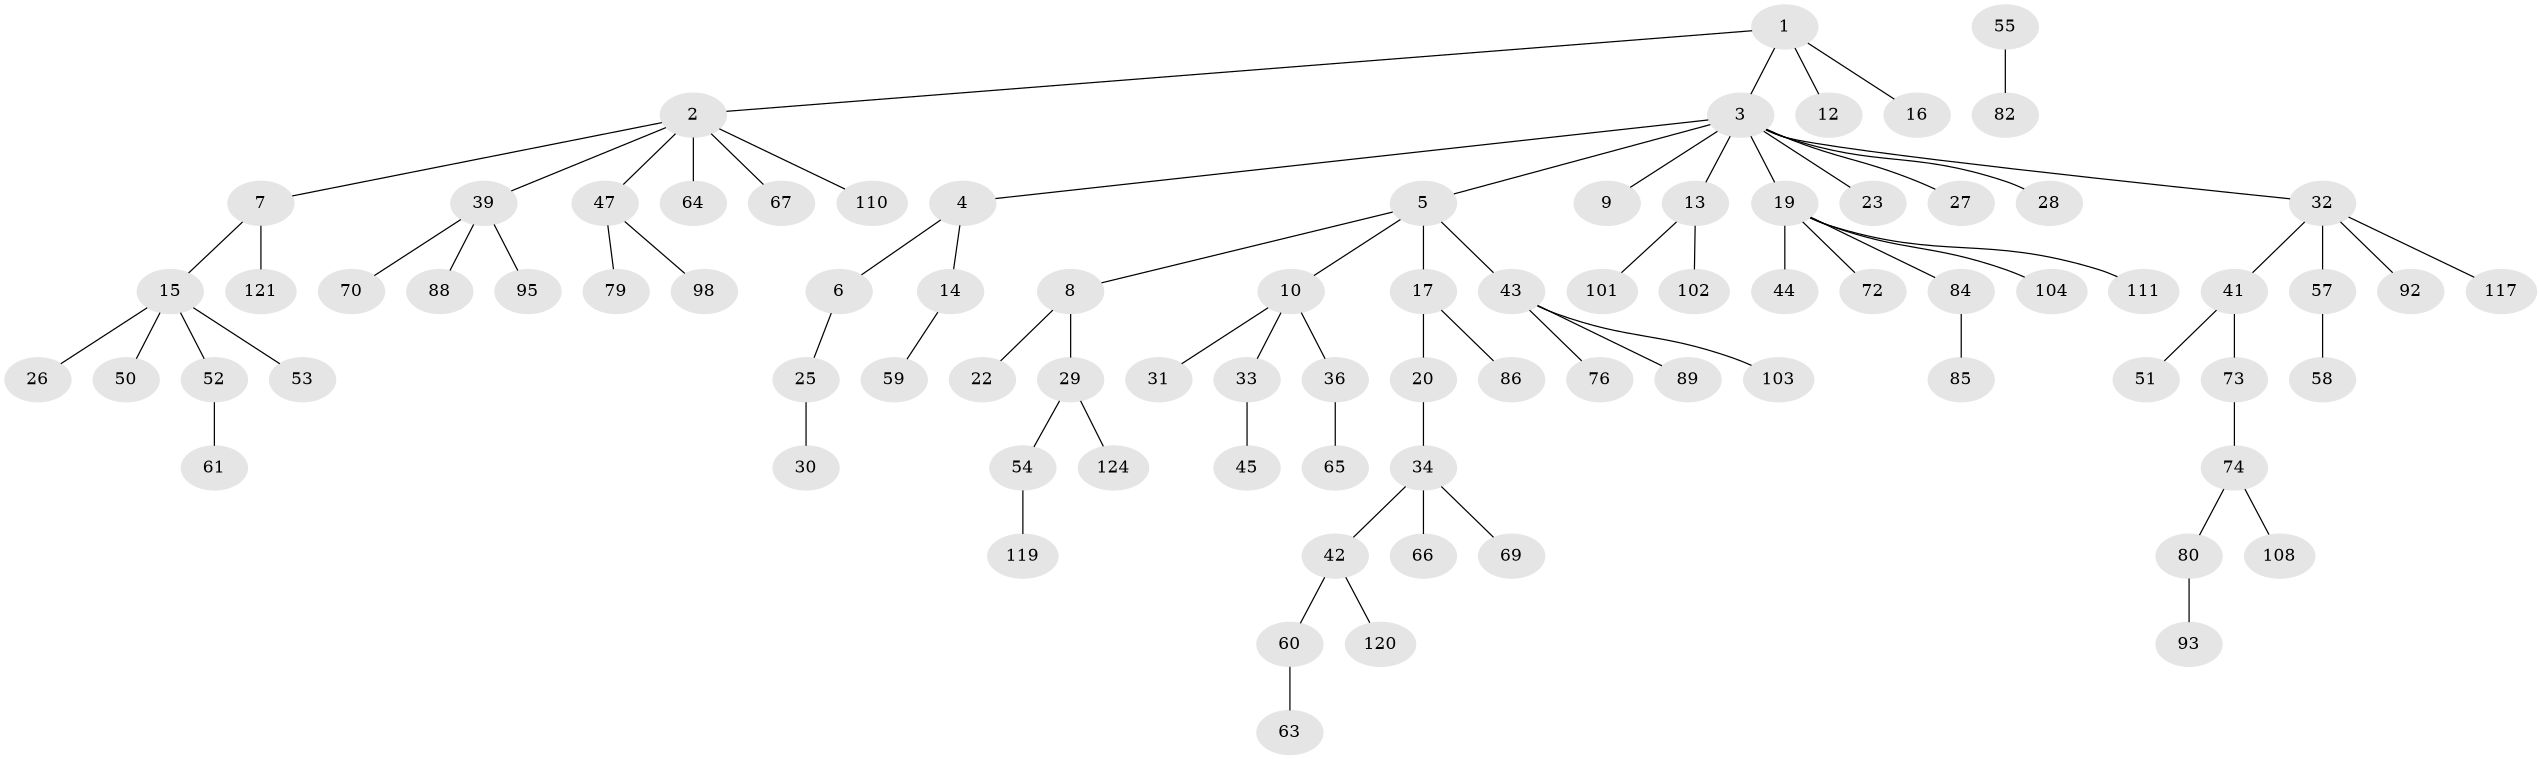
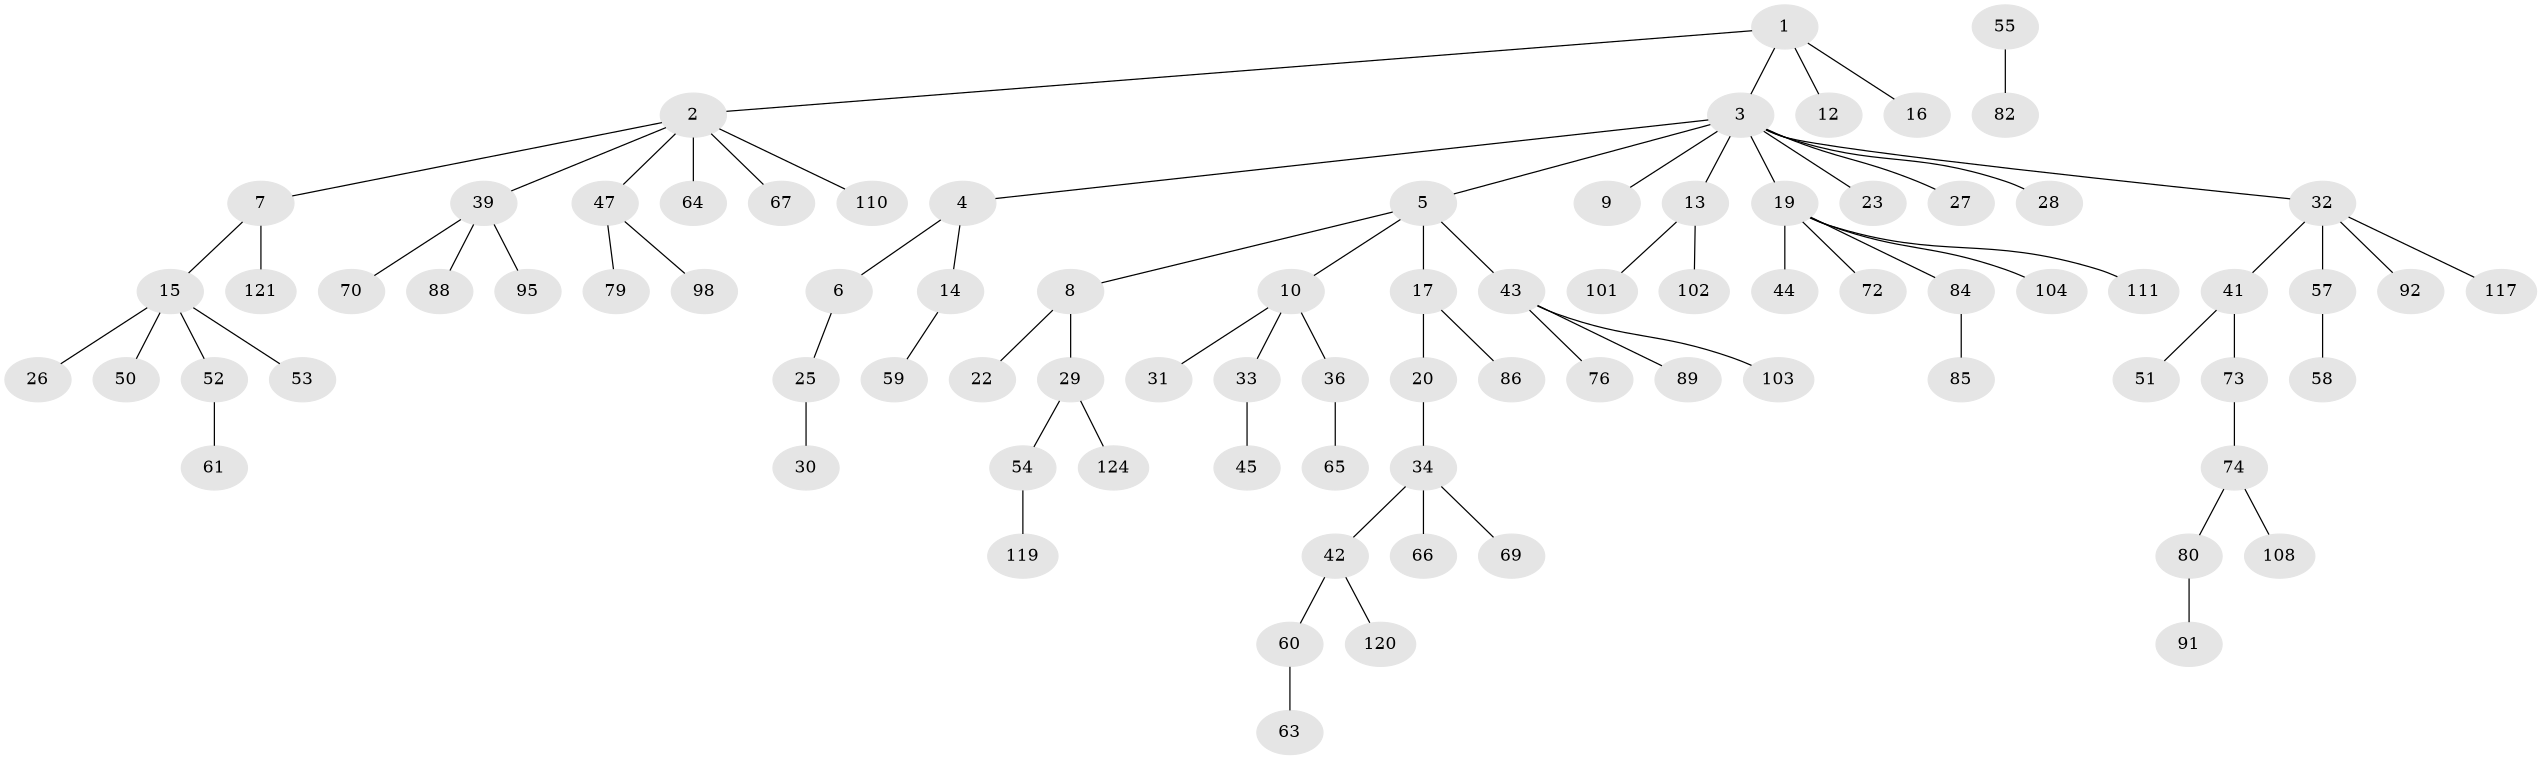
(2189, 644) -> (2189, 644)
